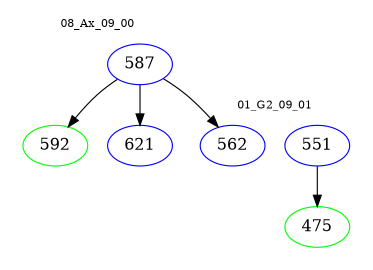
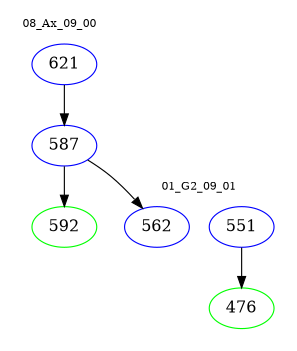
(140, 99) -> (64, 99)
(317, 227) -> (242, 308)
